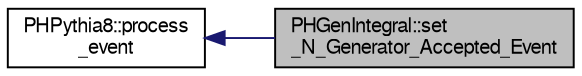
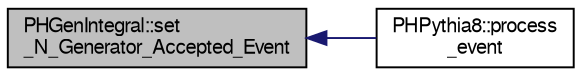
(250, 38) -> (352, 38)
